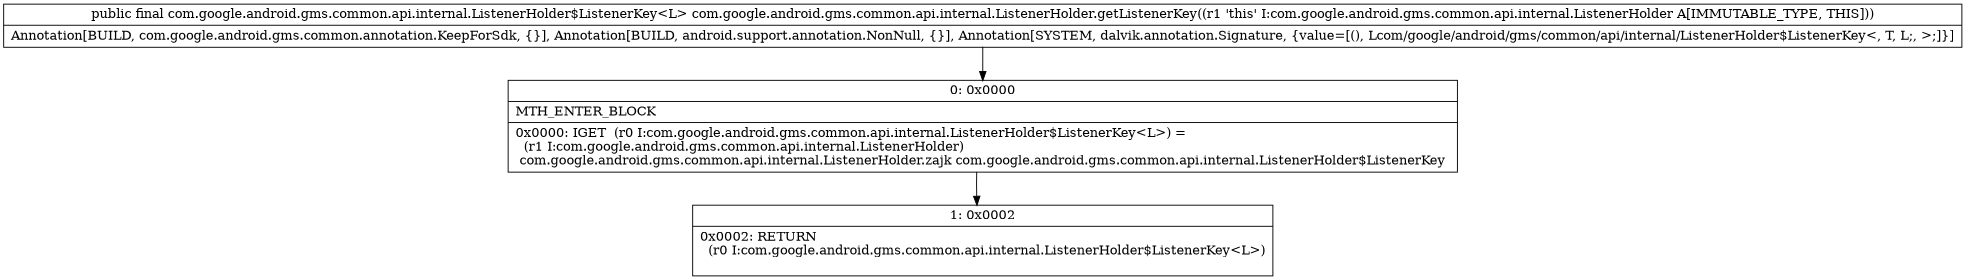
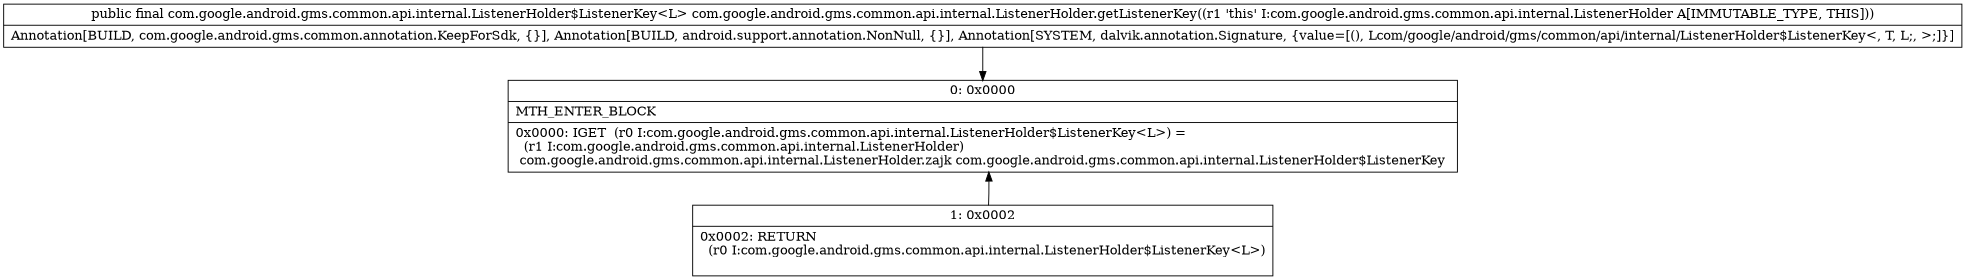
(977, 184) -> (989, 193)
